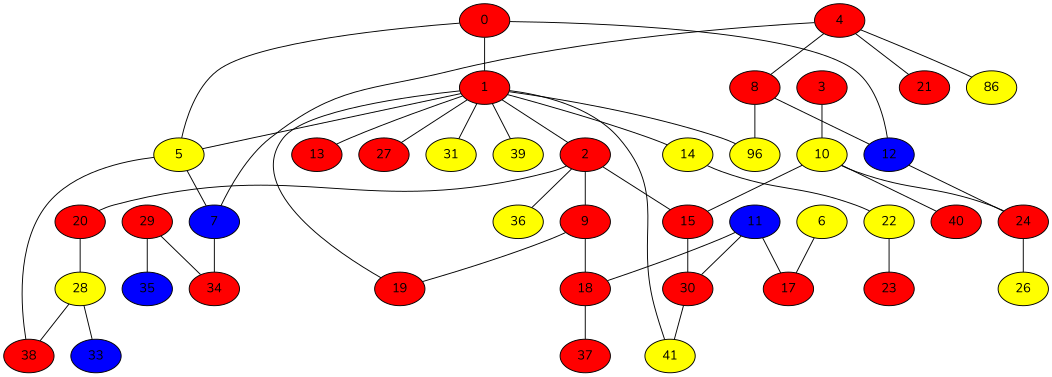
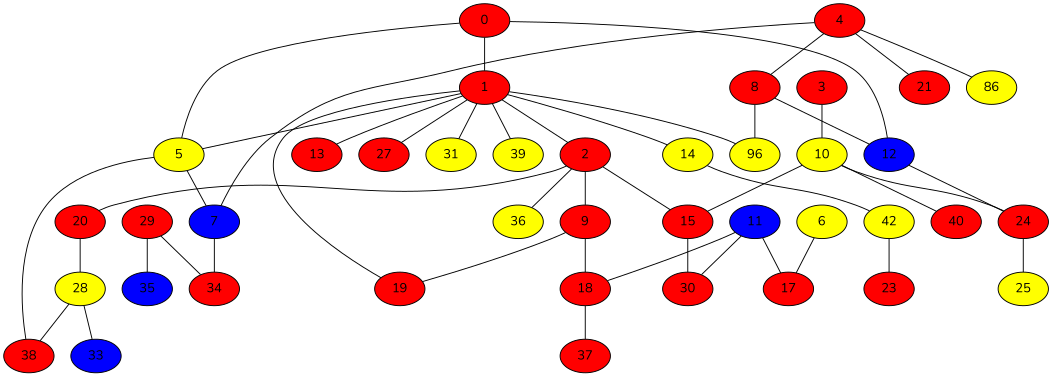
(889, 222) -> (889, 222)
(1023, 289) -> (1023, 289)
(670, 356) -> none
